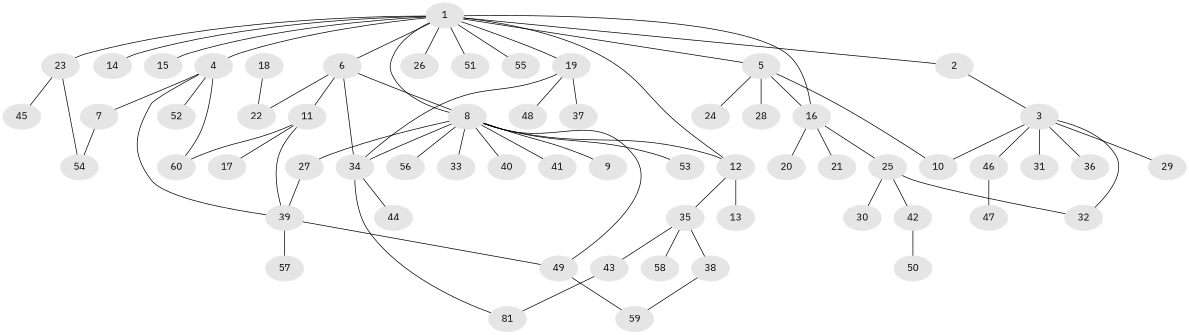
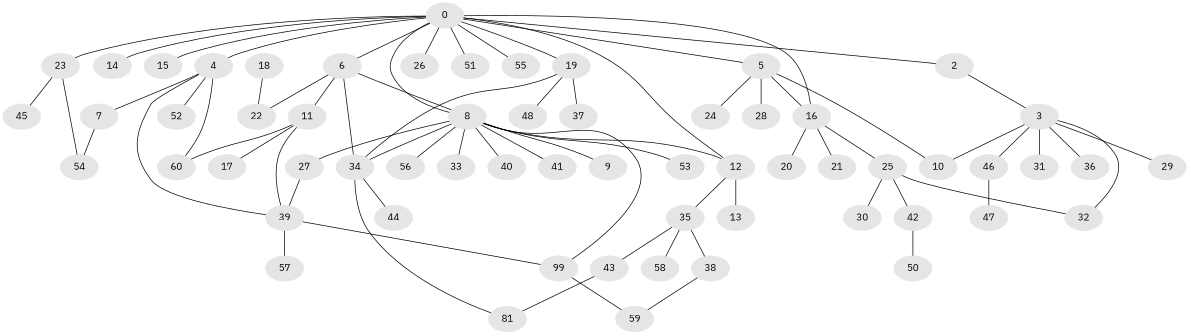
(445, 15) -> (445, 15)
(559, 268) -> (559, 268)
